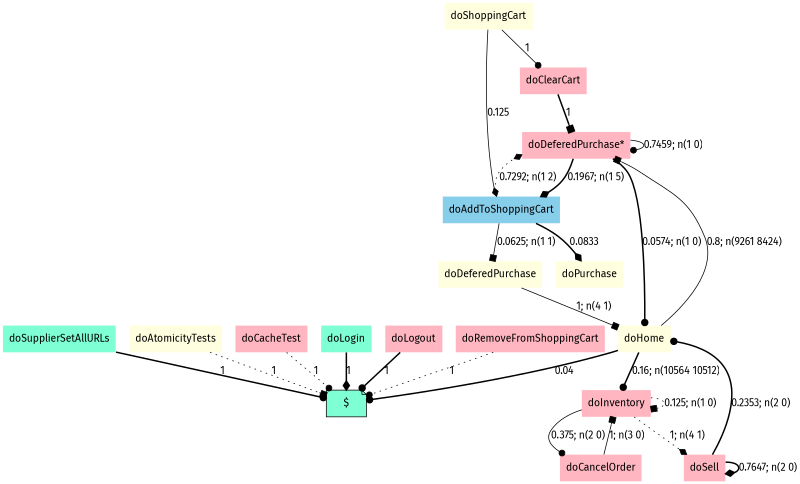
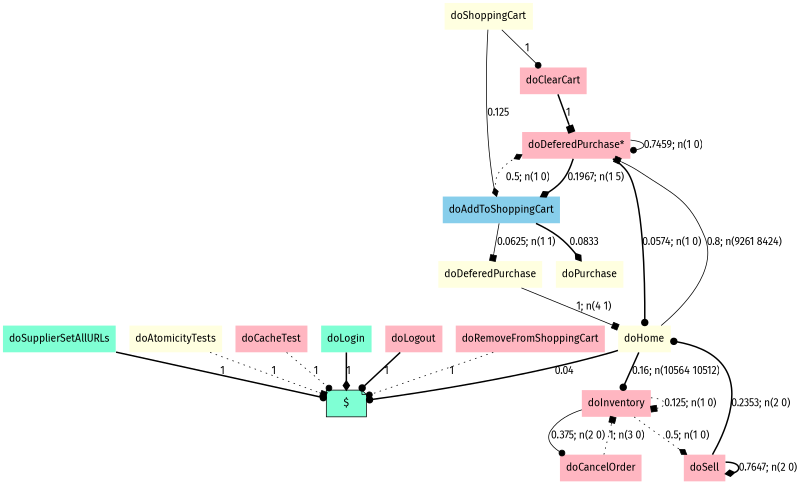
(528, 178) -> (528, 178)
(688, 436) -> (688, 436)
(608, 439) -> (608, 439)
